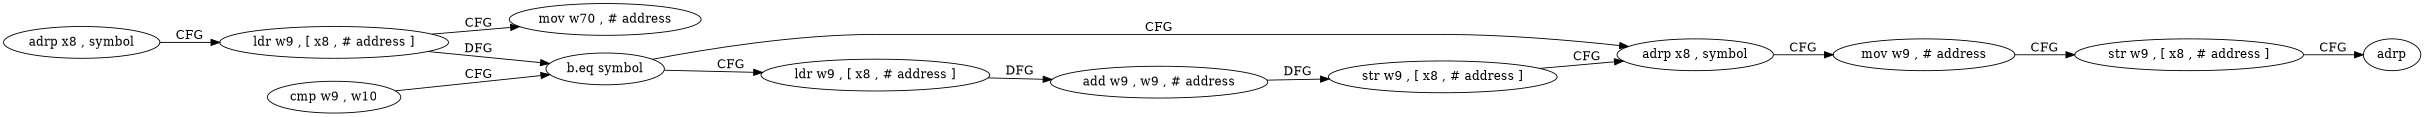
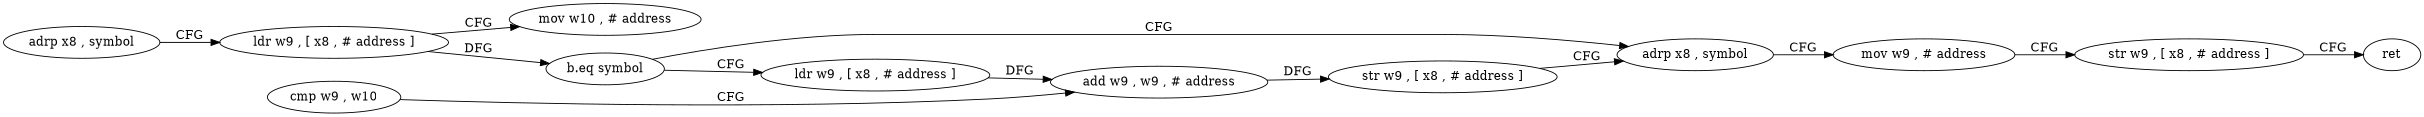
(605, 19) -> (605, 19)
(2392, 55) -> (2392, 55)
(468, 83) -> (733, 105)
